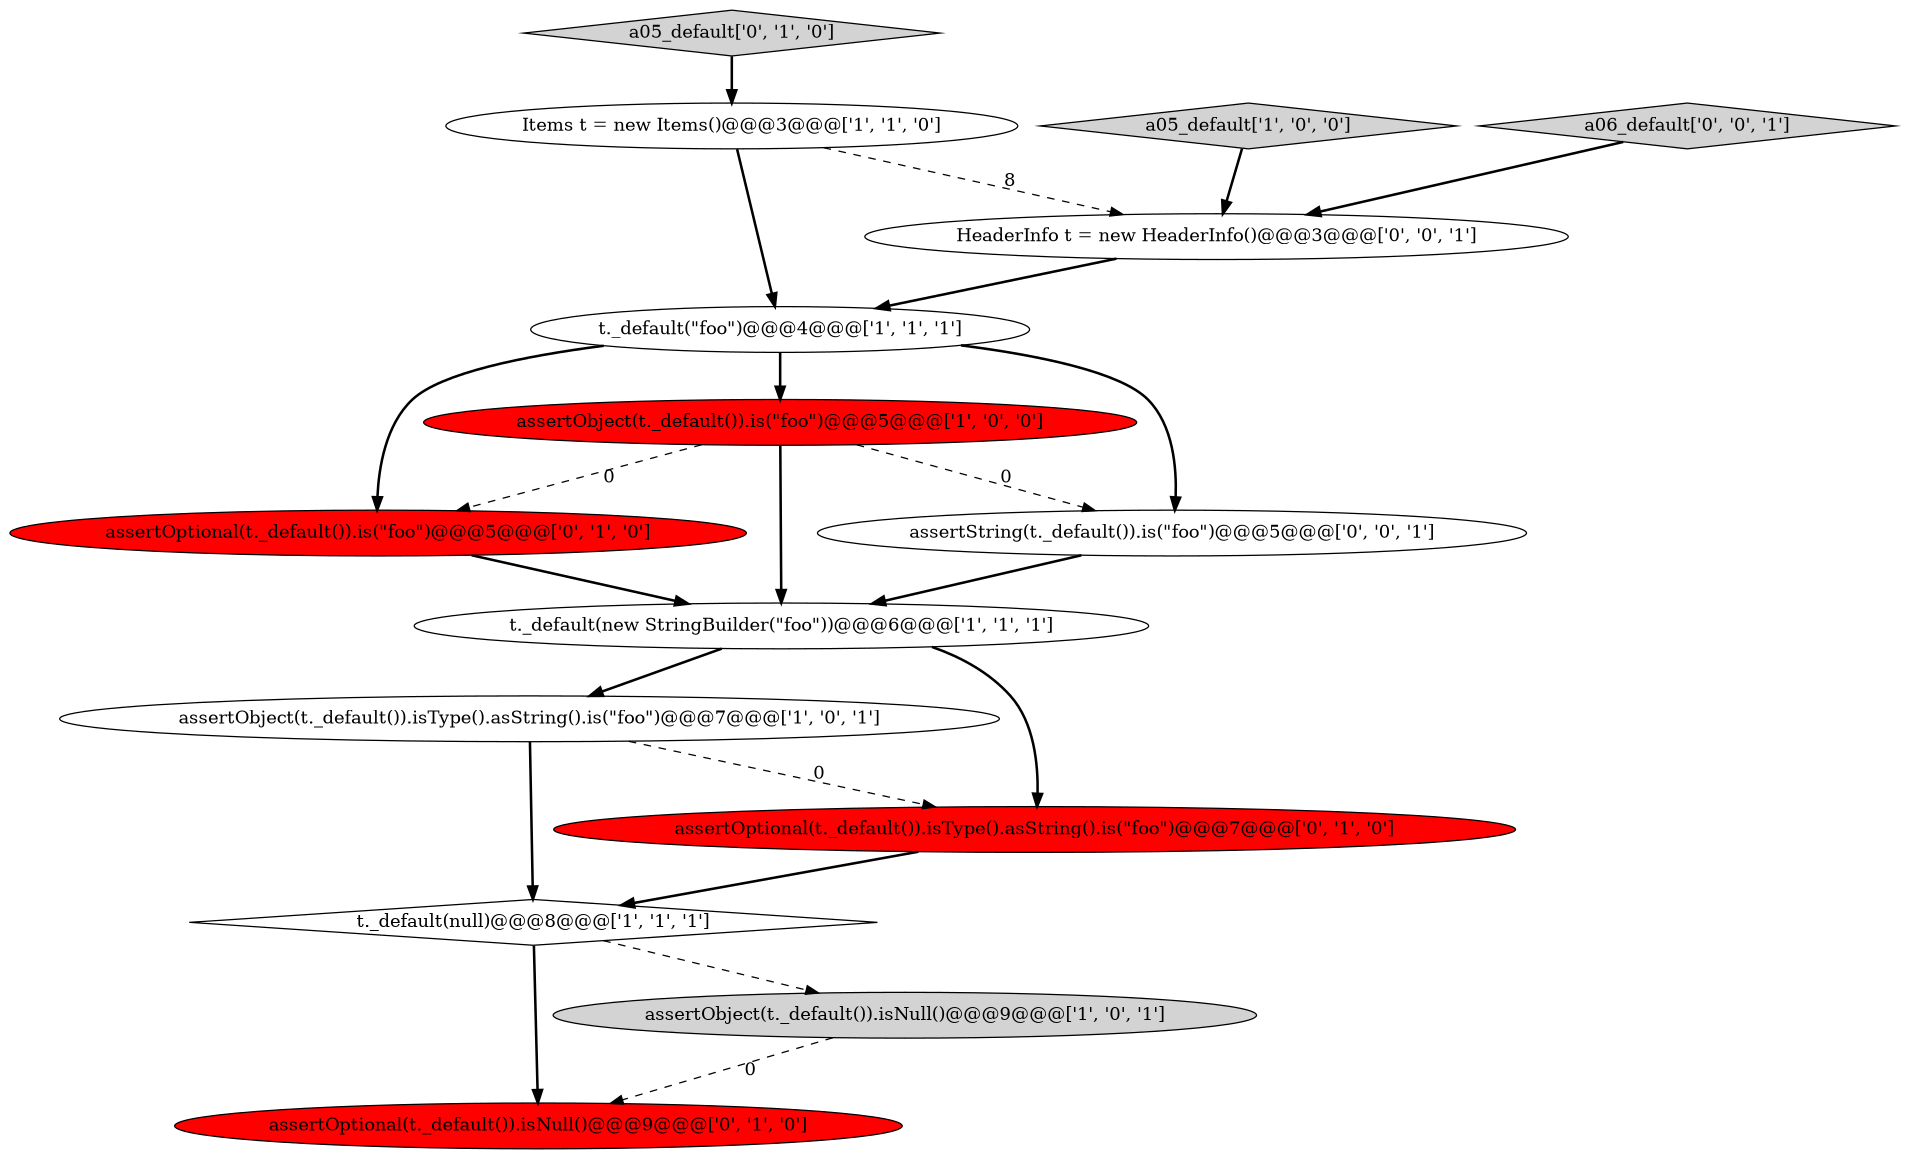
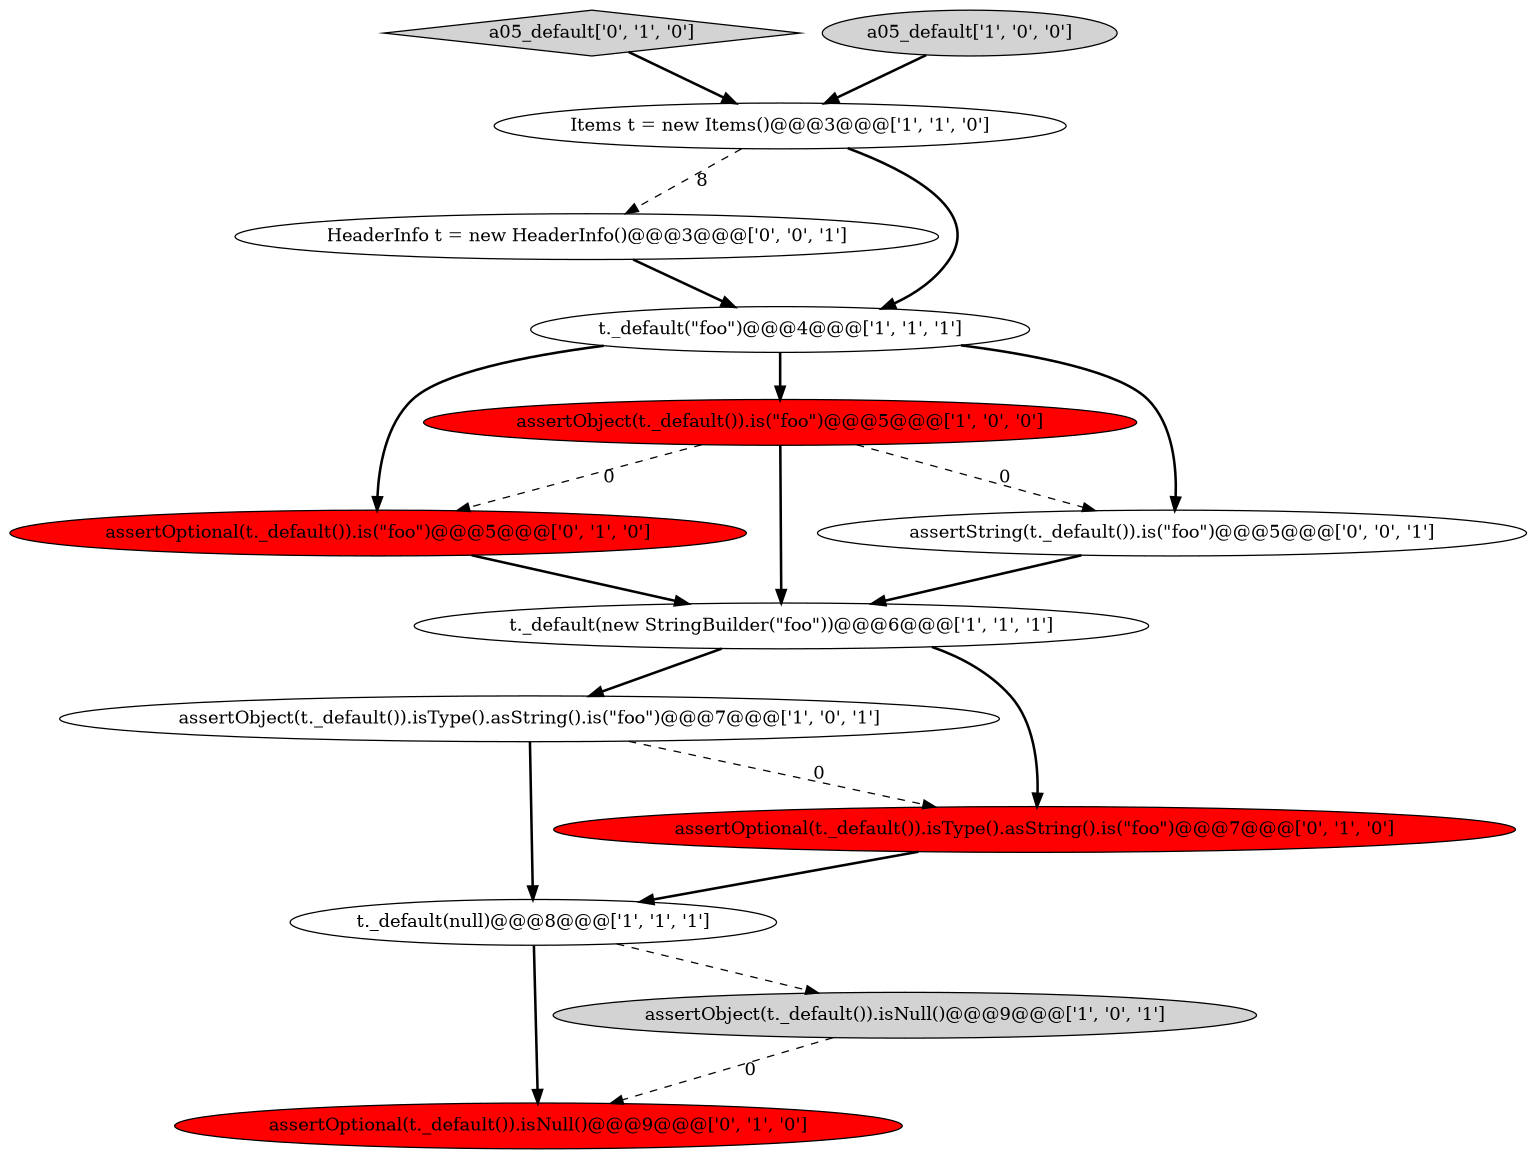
(1248, 126) -> (970, 33)
(1687, 126) -> none
(1234, 175) -> (881, 76)
(533, 922) -> (533, 922)
